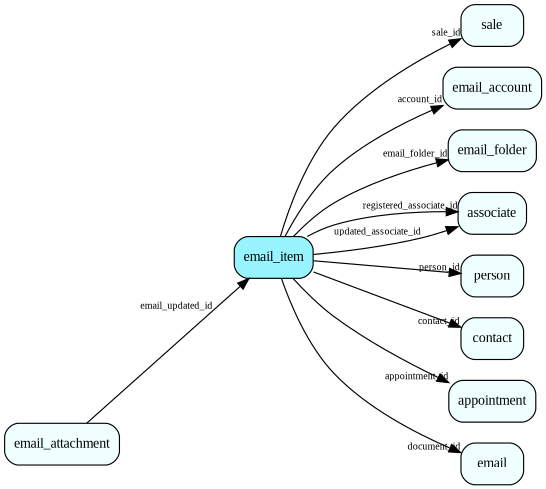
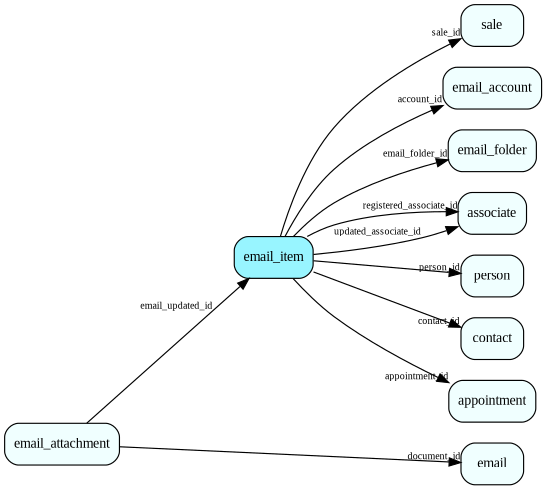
(345, 384) -> (284, 454)
